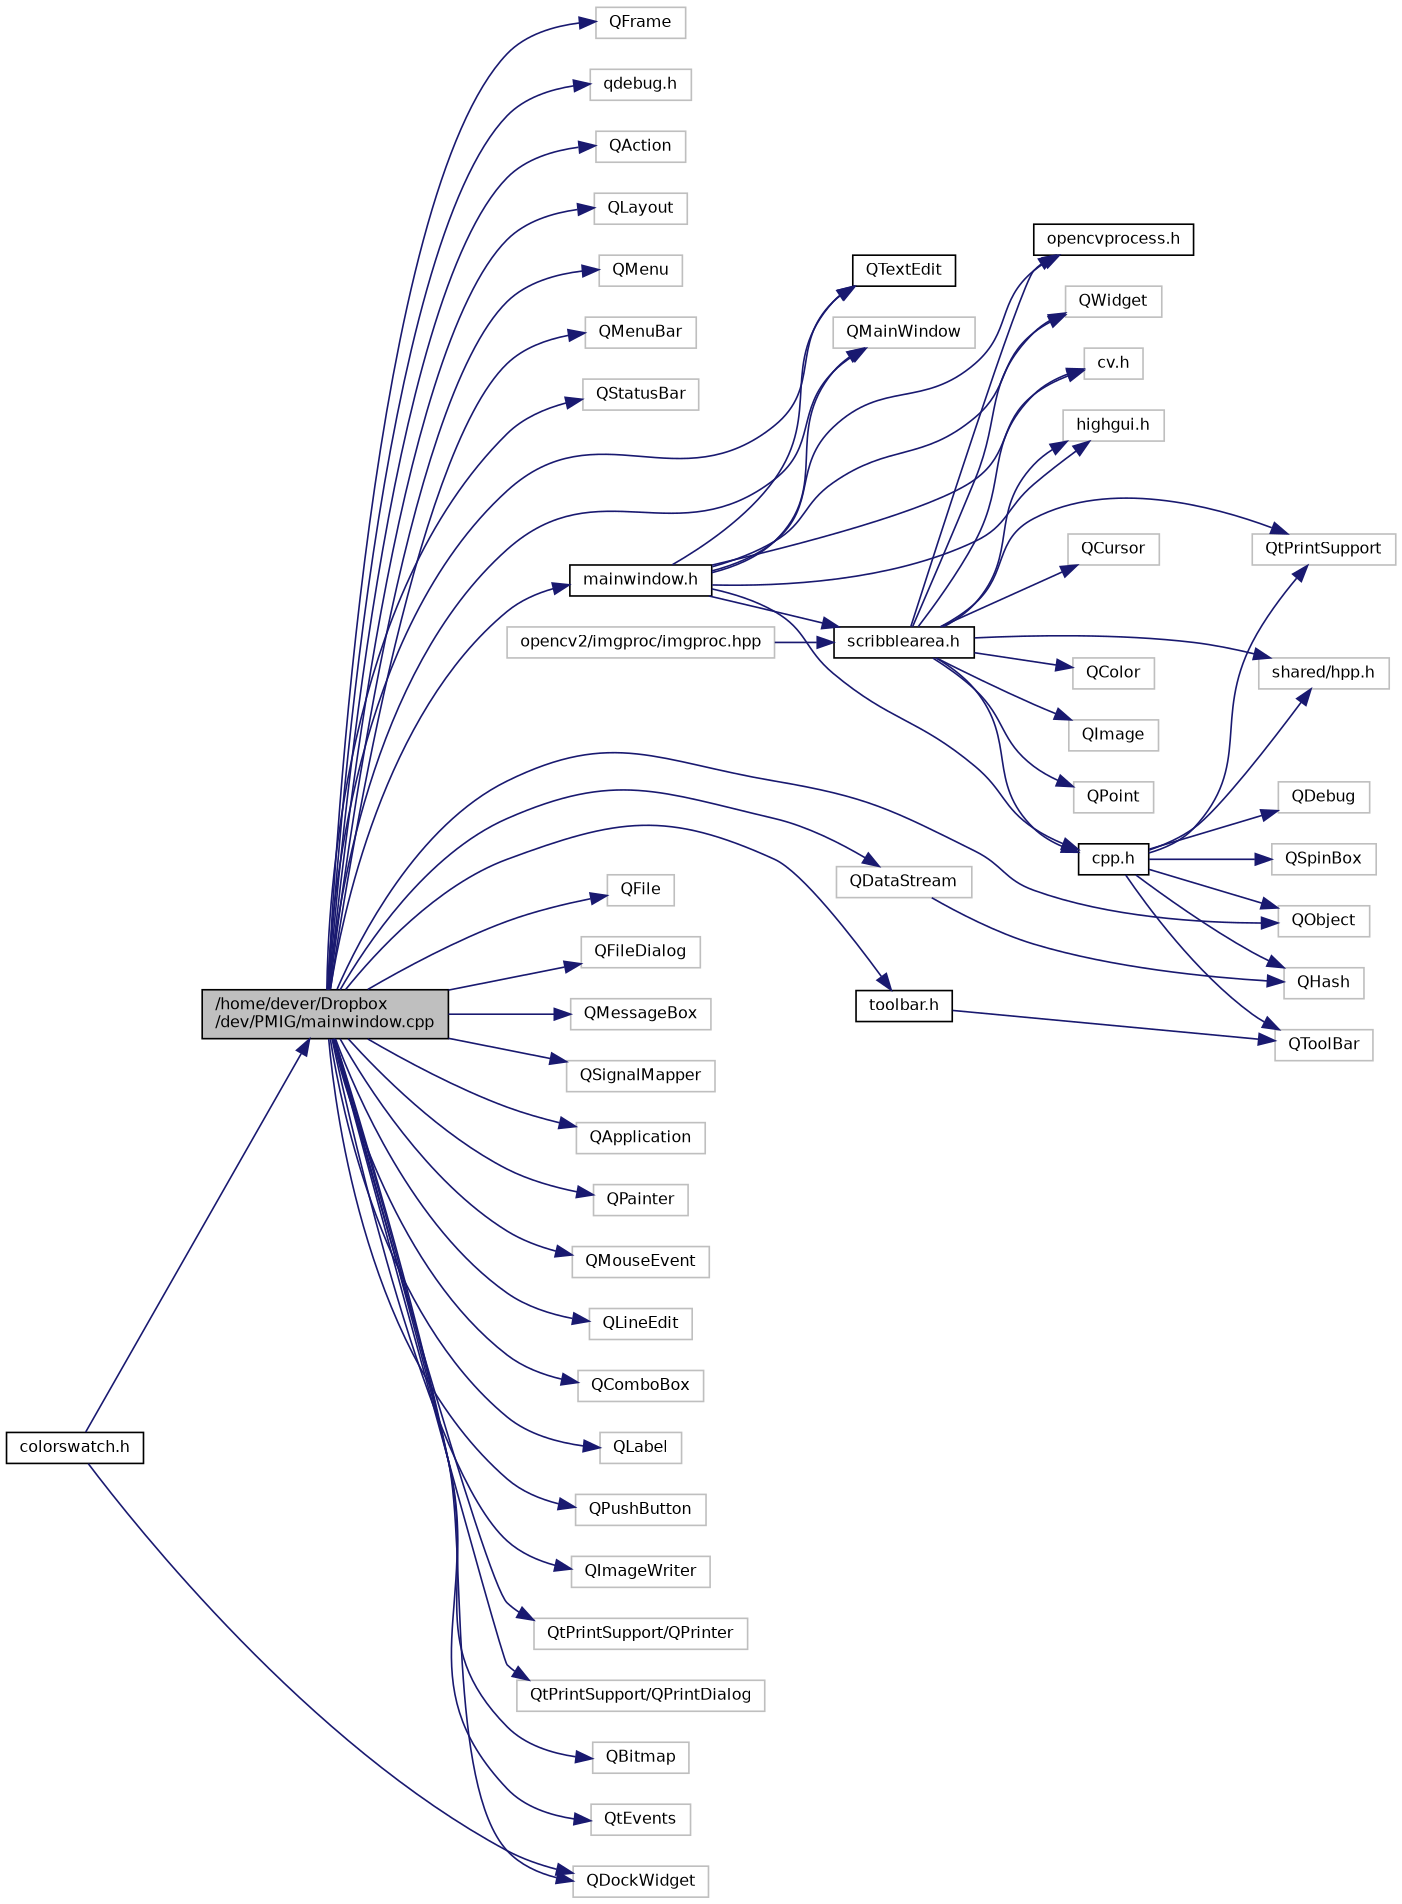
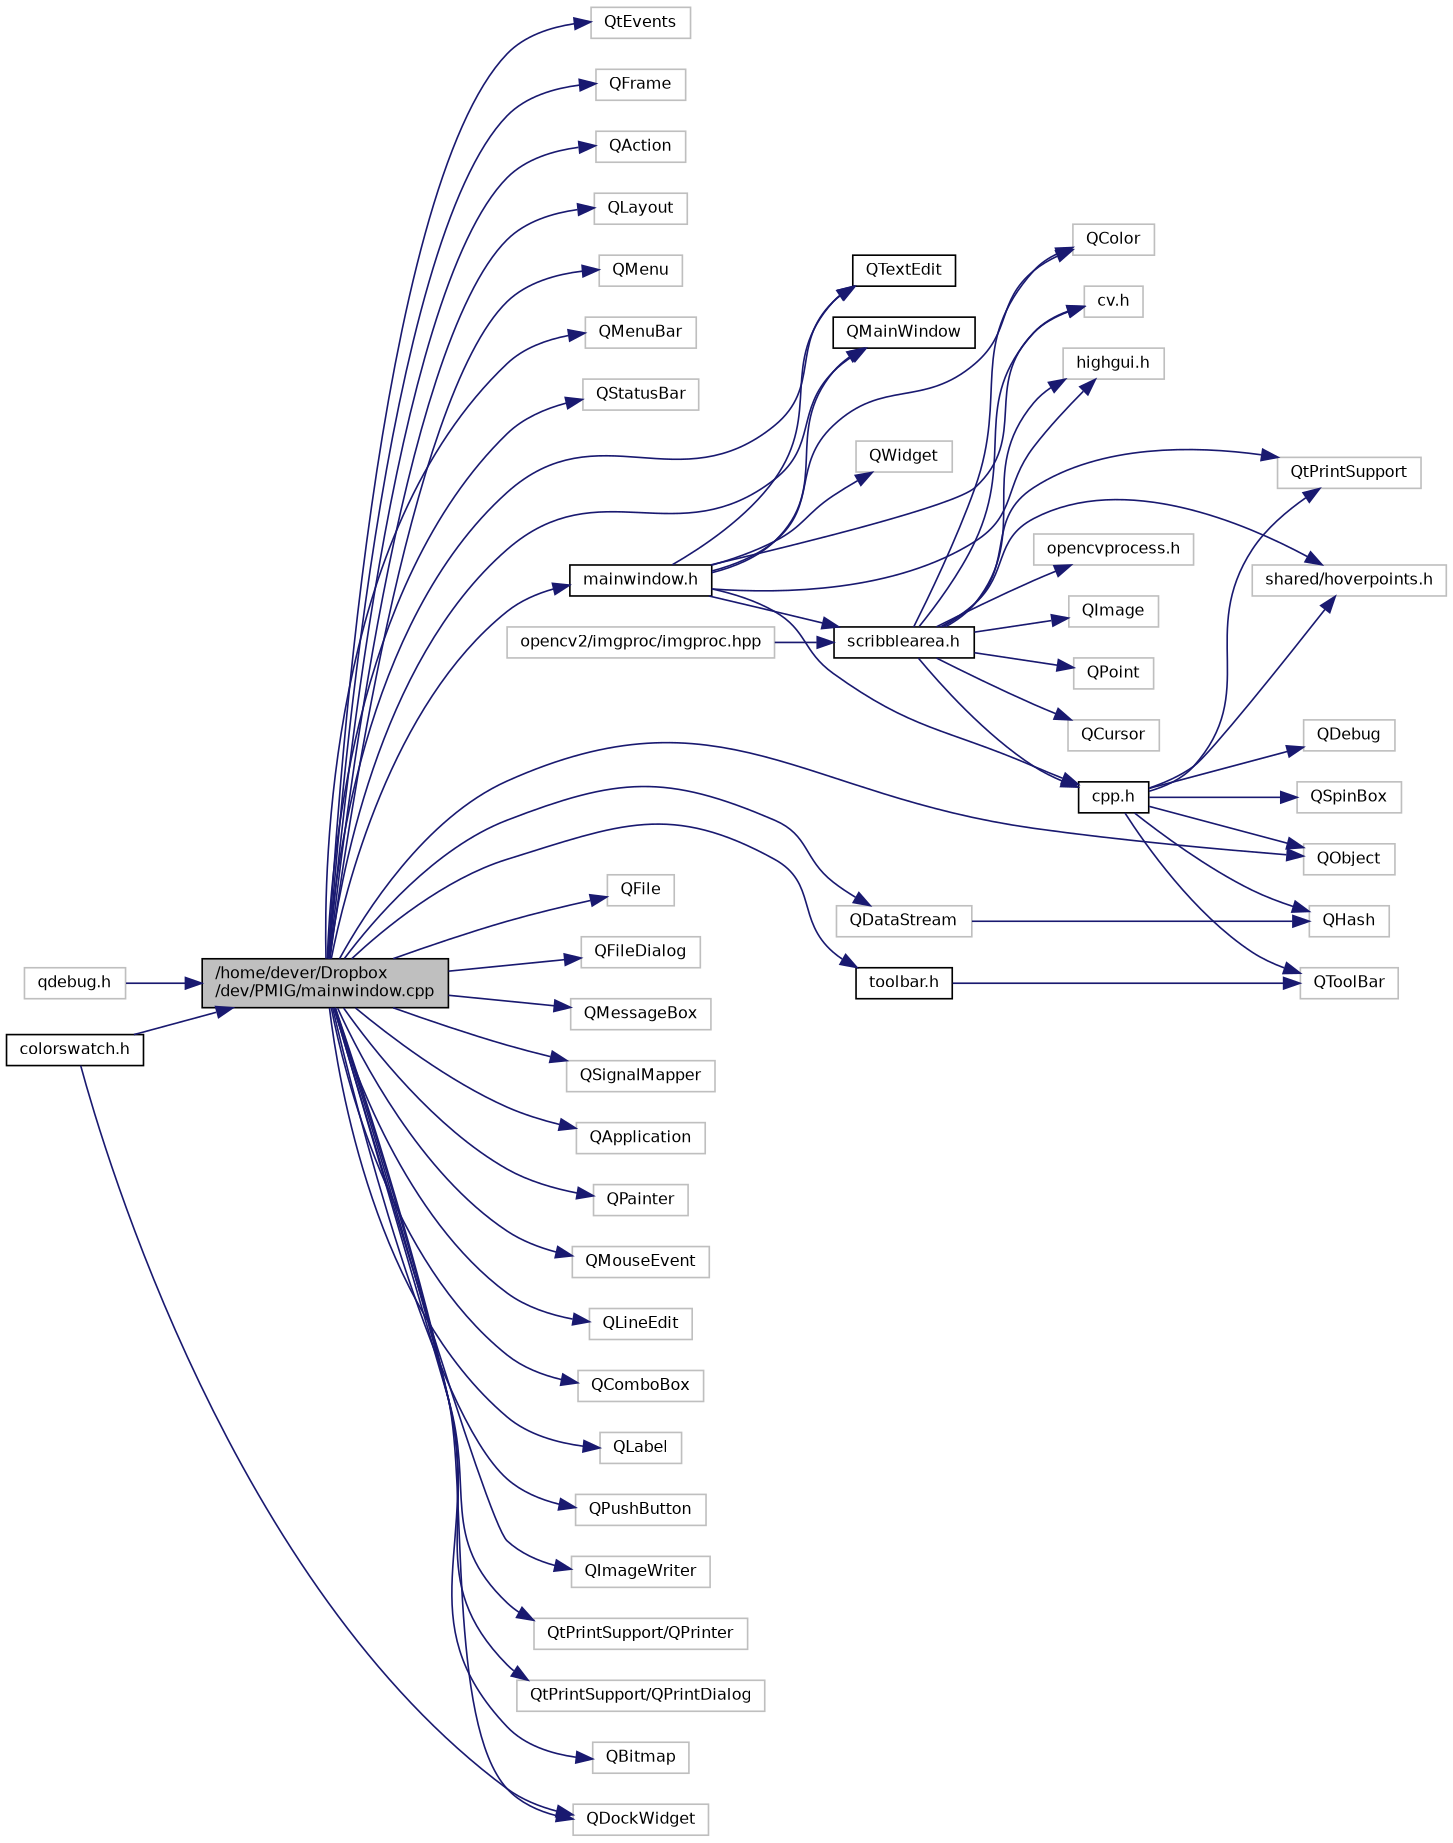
(1114, 240) -> (1114, 549)
(904, 333) -> (904, 333)
(867, 405) -> (873, 401)
(394, 433) -> (156, 983)
(984, 453) -> none
(1324, 673) -> (1349, 580)
